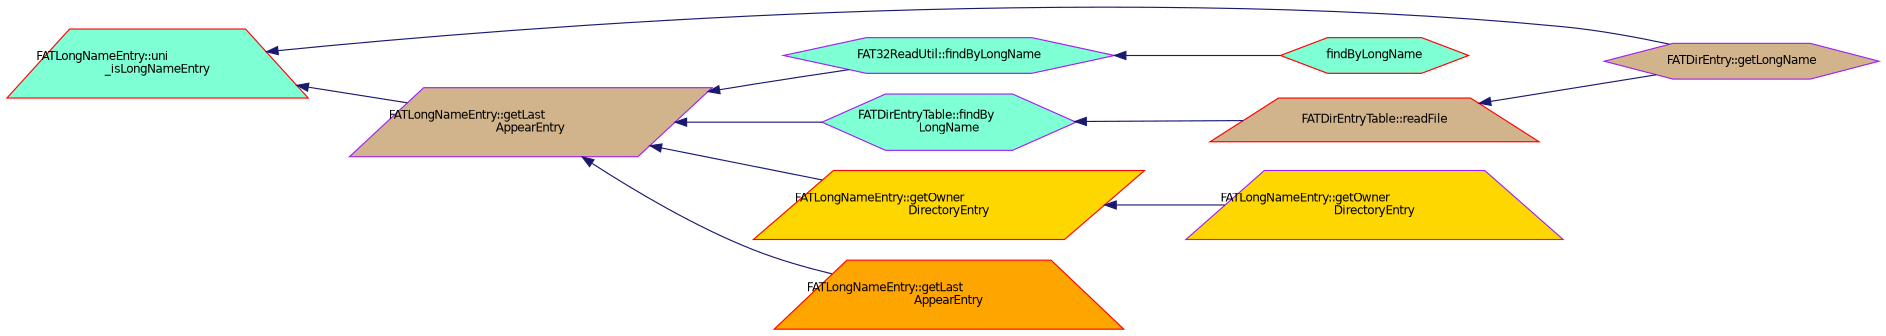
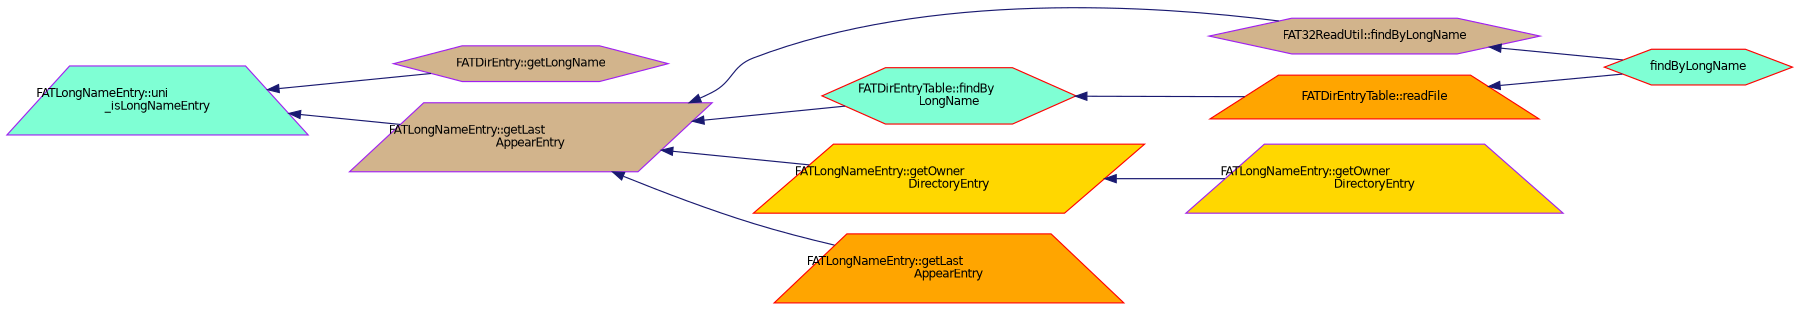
(949, 55) -> (1374, 36)
(158, 64) -> (158, 100)
(1574, 88) -> (1561, 80)
(1374, 120) -> (1374, 97)
(949, 122) -> (949, 96)
